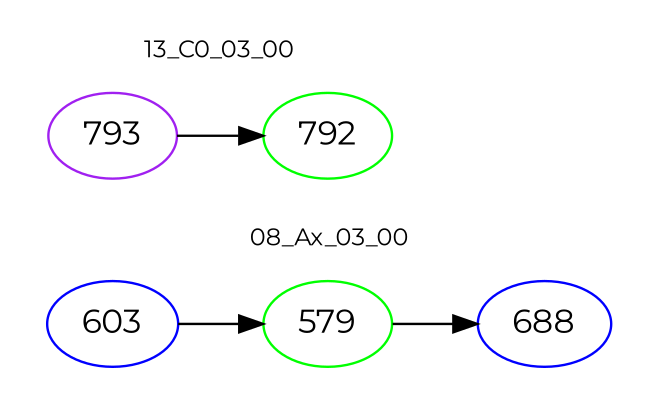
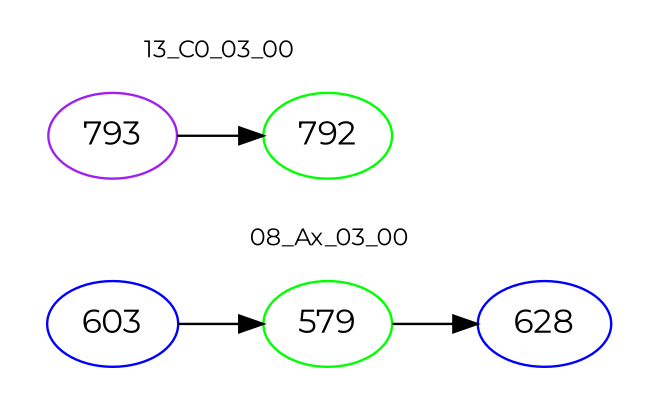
(545, 324) -> (545, 324)
